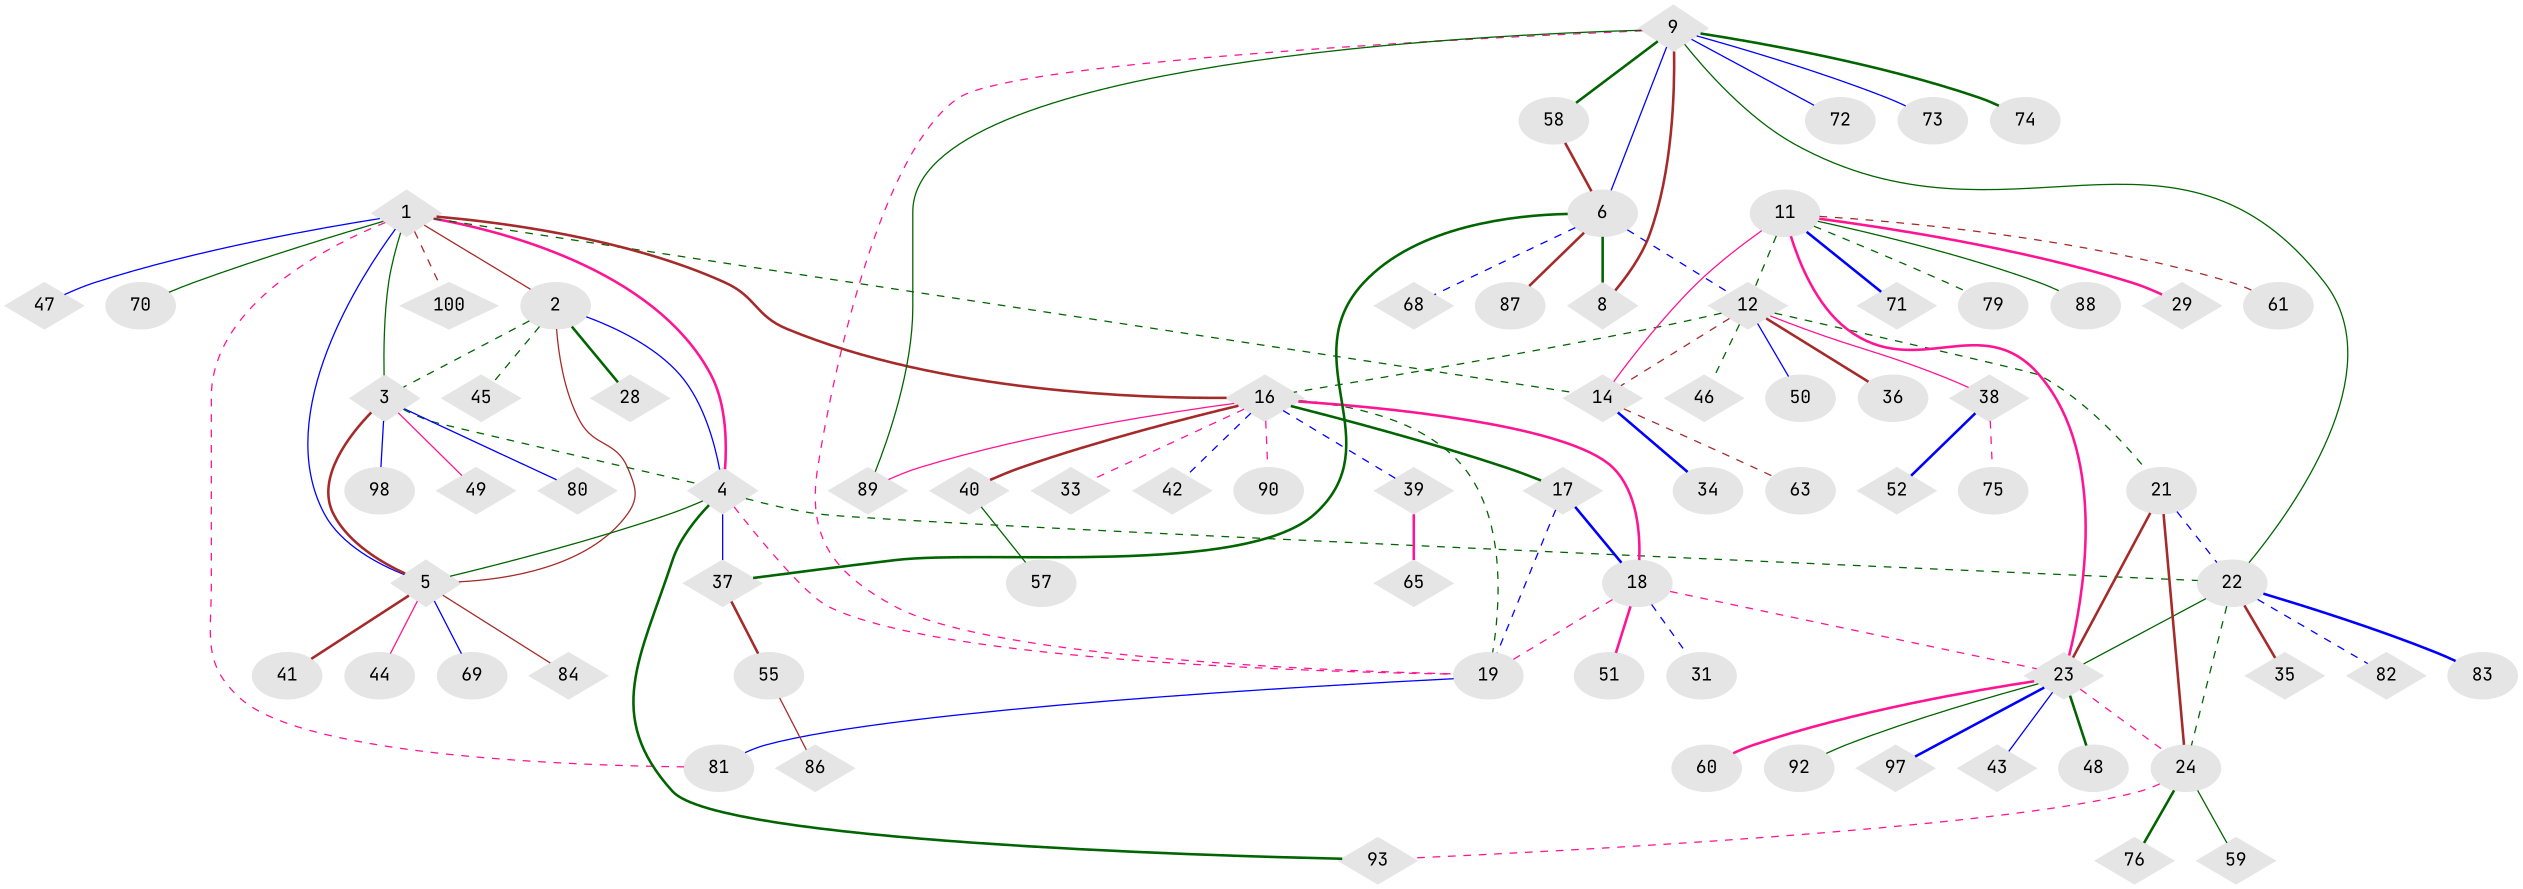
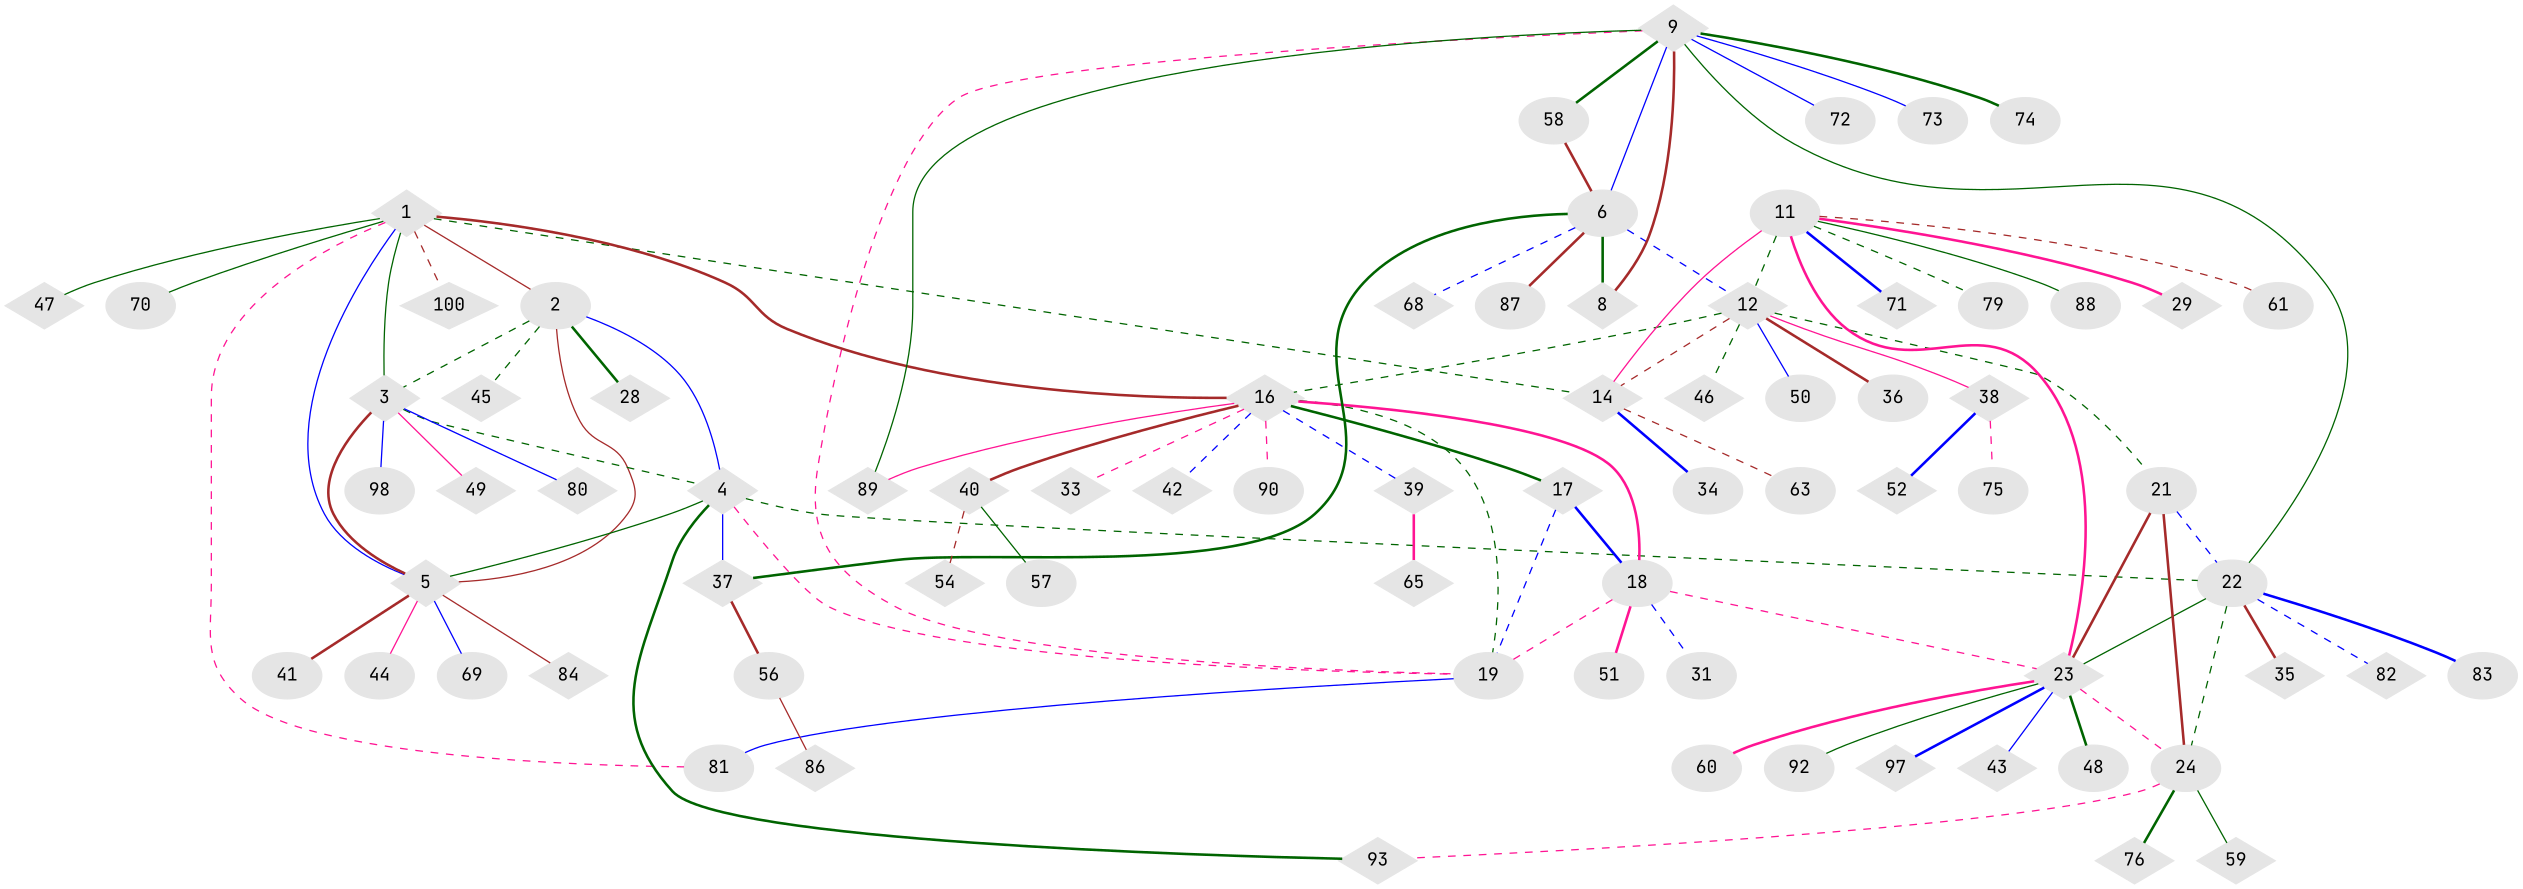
(220, 249) -> (220, 249)
(631, 292) -> none
none -> (945, 583)
(769, 676) -> (769, 676)
